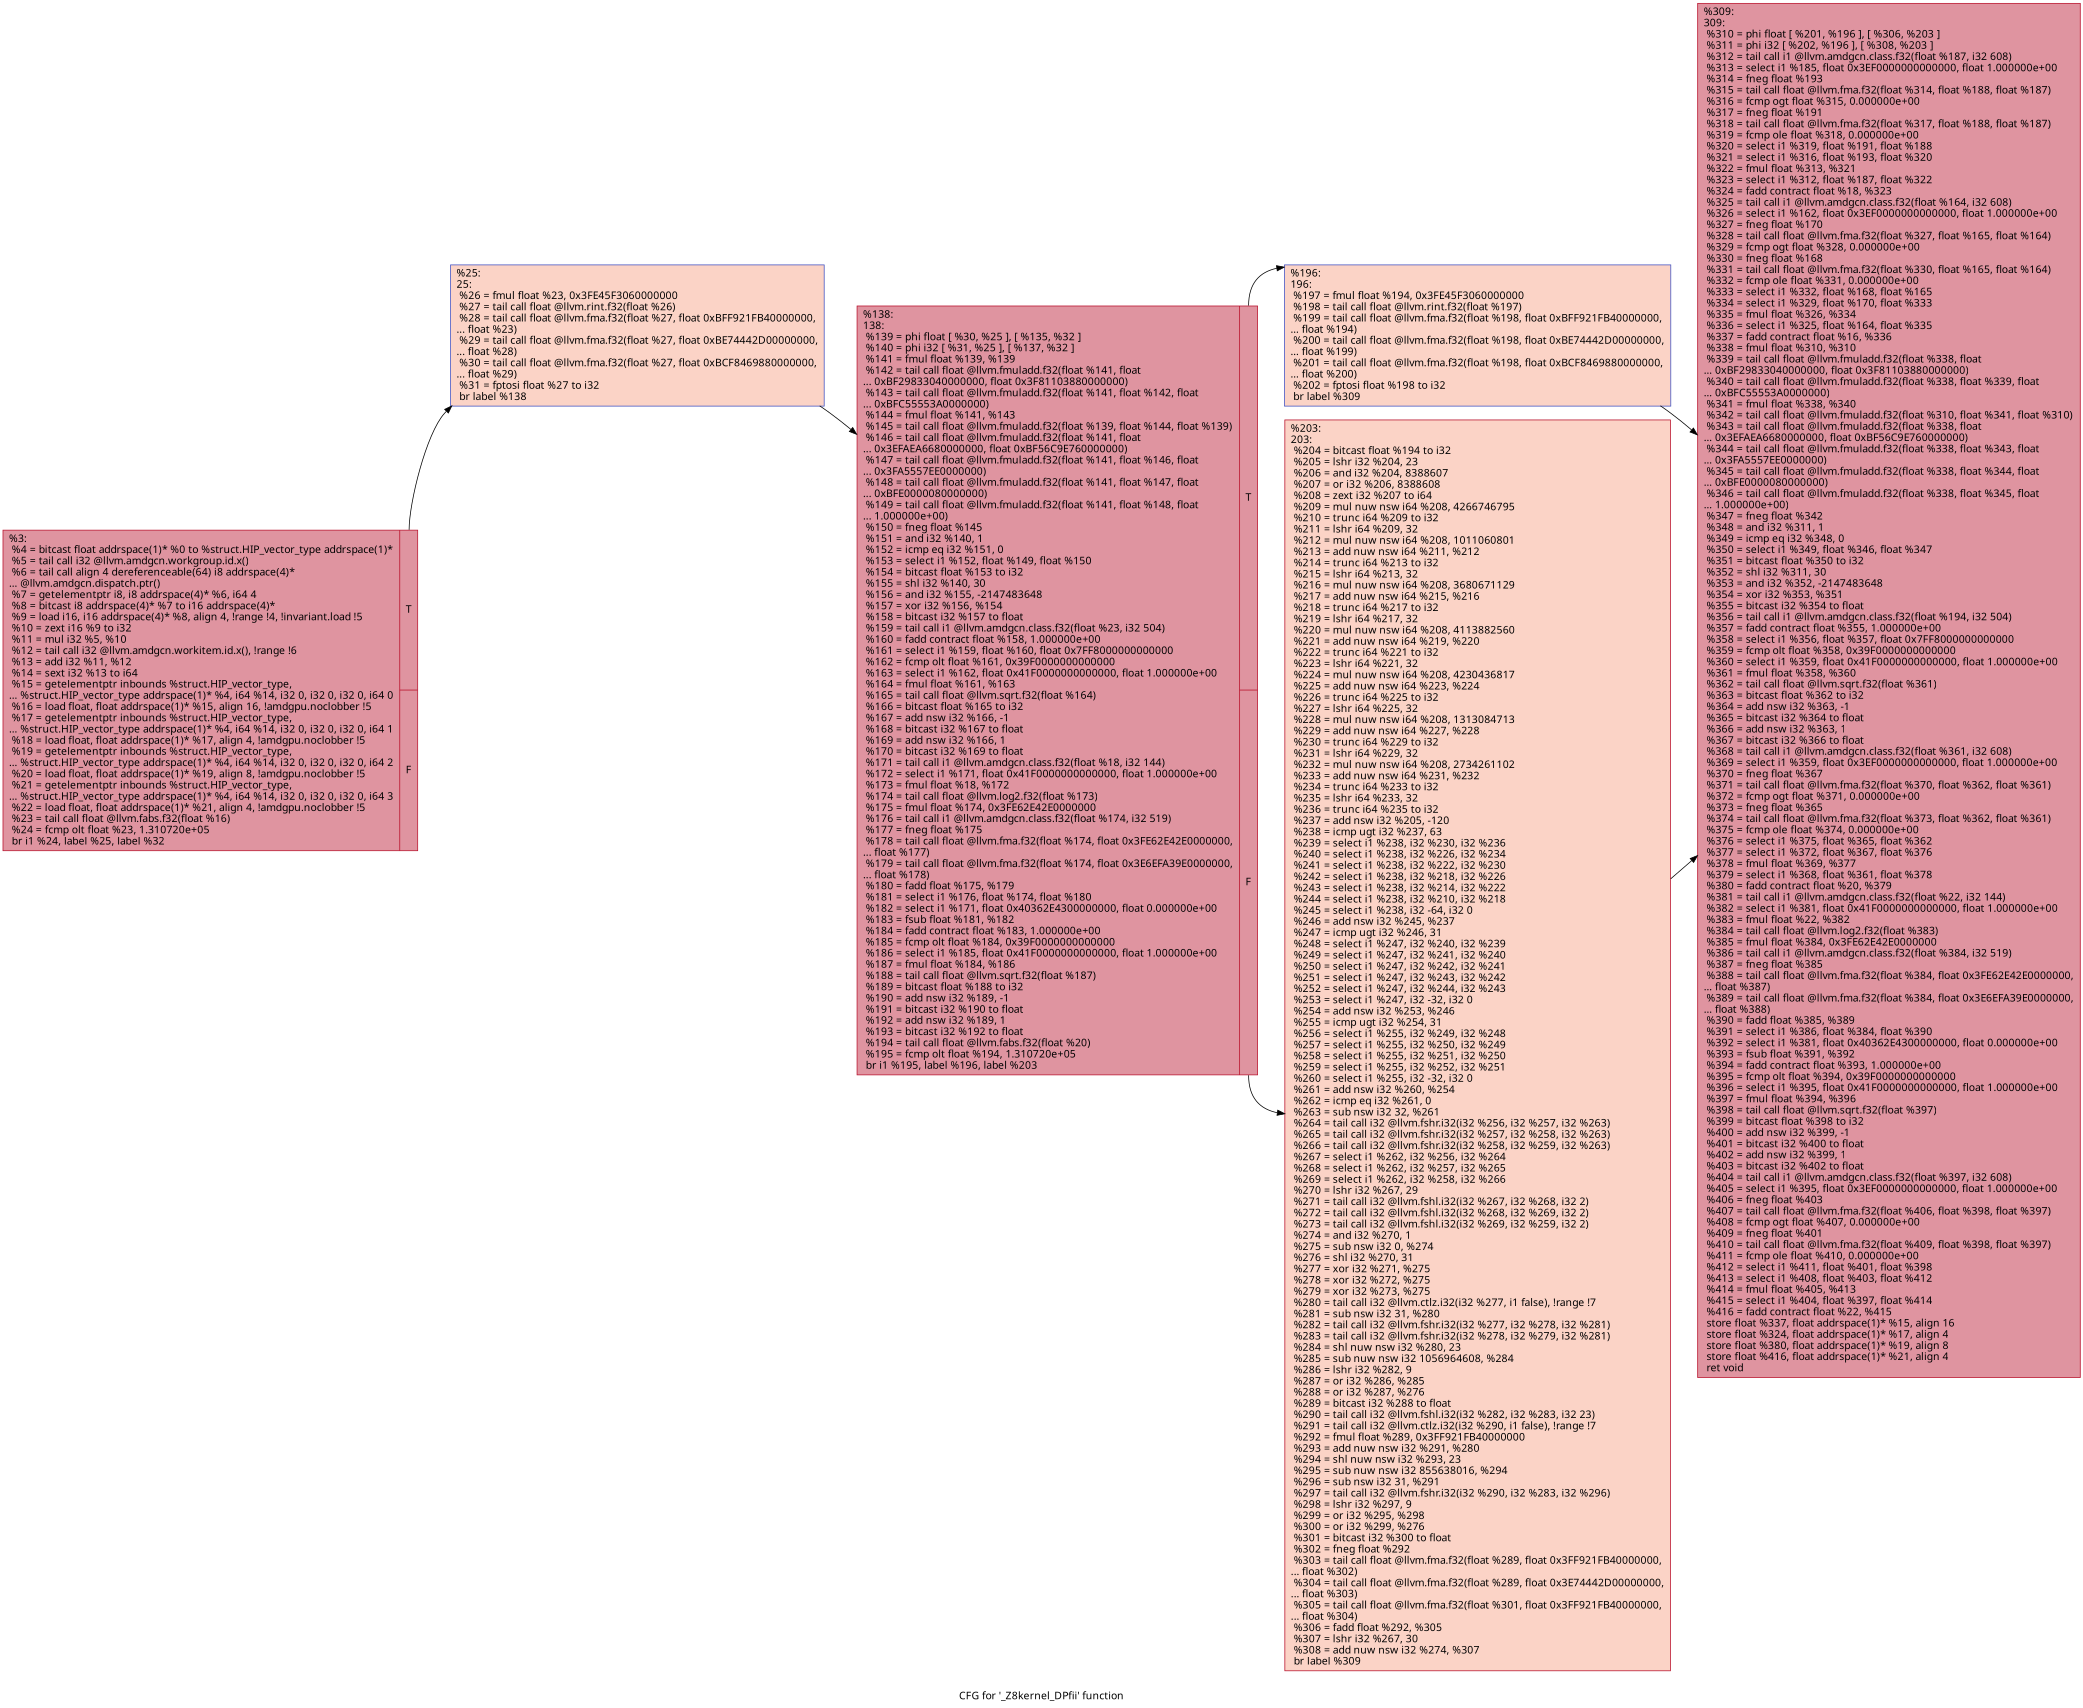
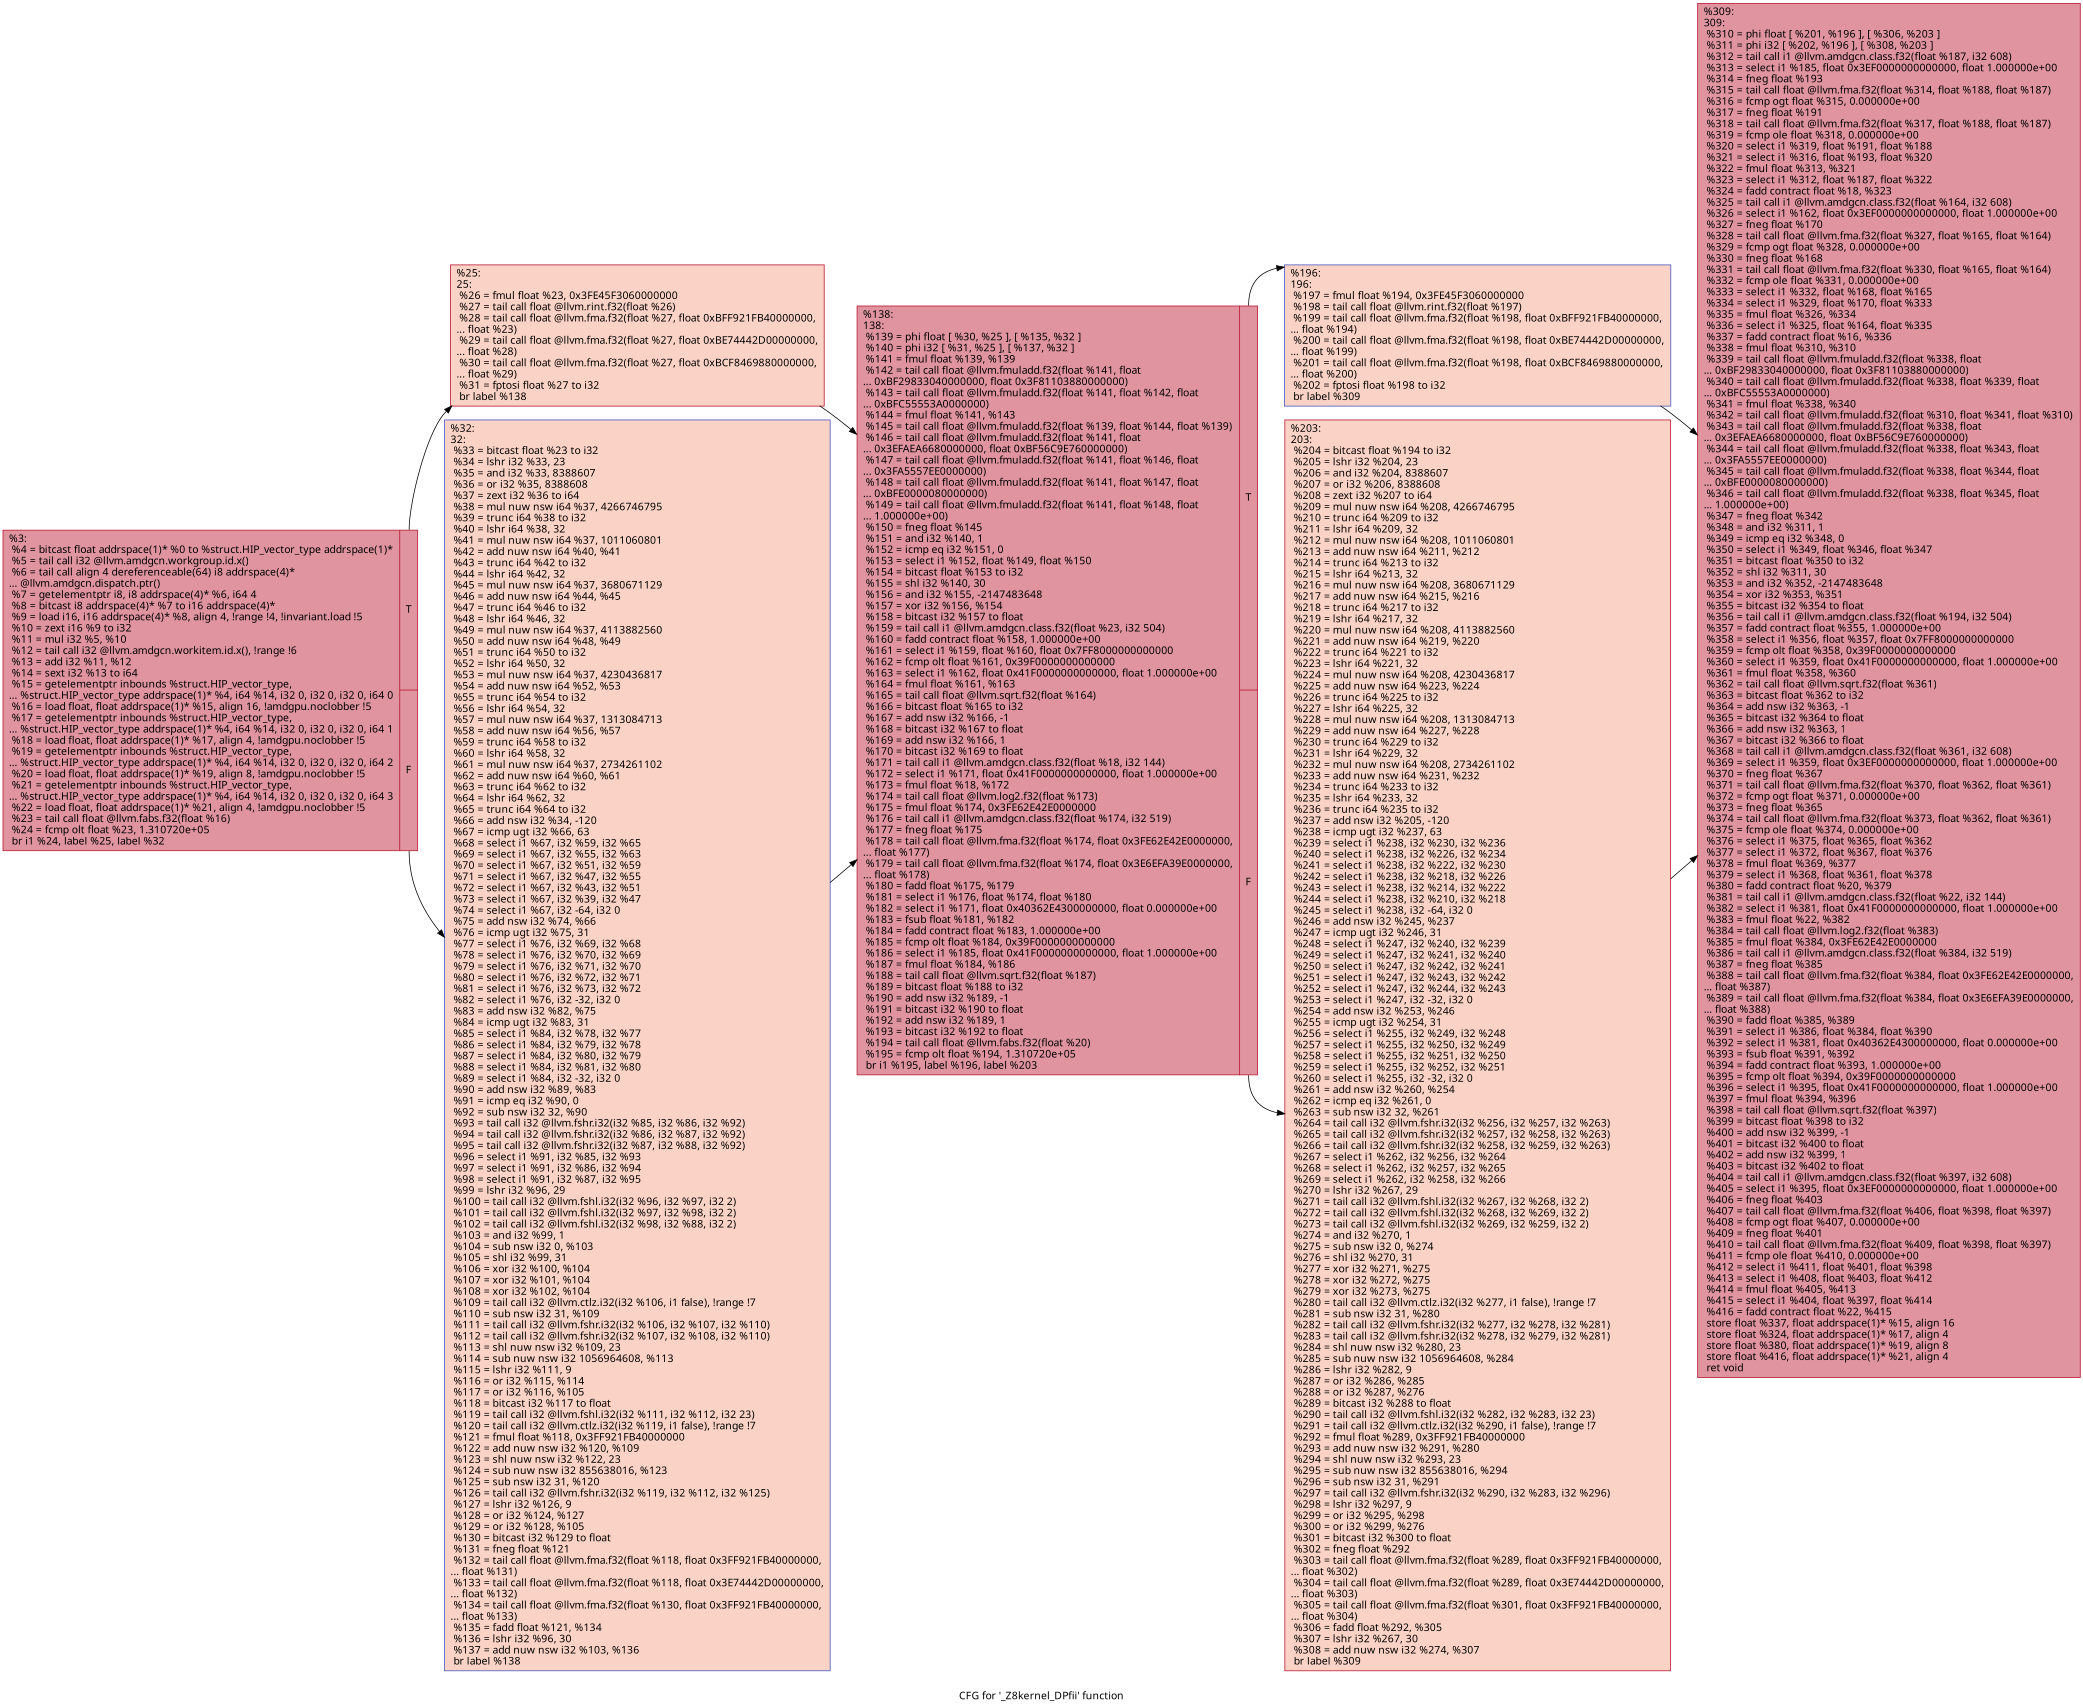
(637, 336) -> (637, 336)
none -> (637, 1045)
